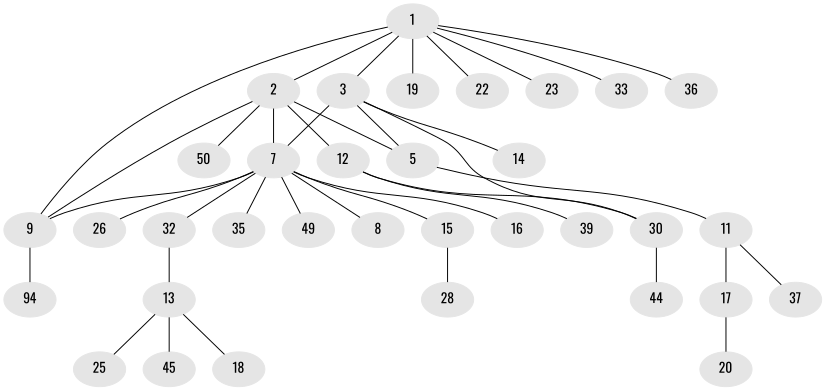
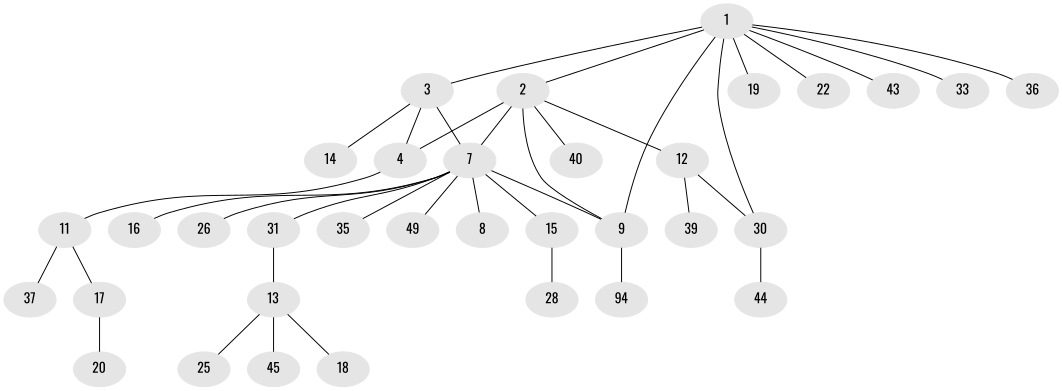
(552, 91) -> (893, 91)
(204, 160) -> (576, 160)
(413, 160) -> (400, 160)
(504, 187) -> (723, 128)
(169, 230) -> (274, 230)
